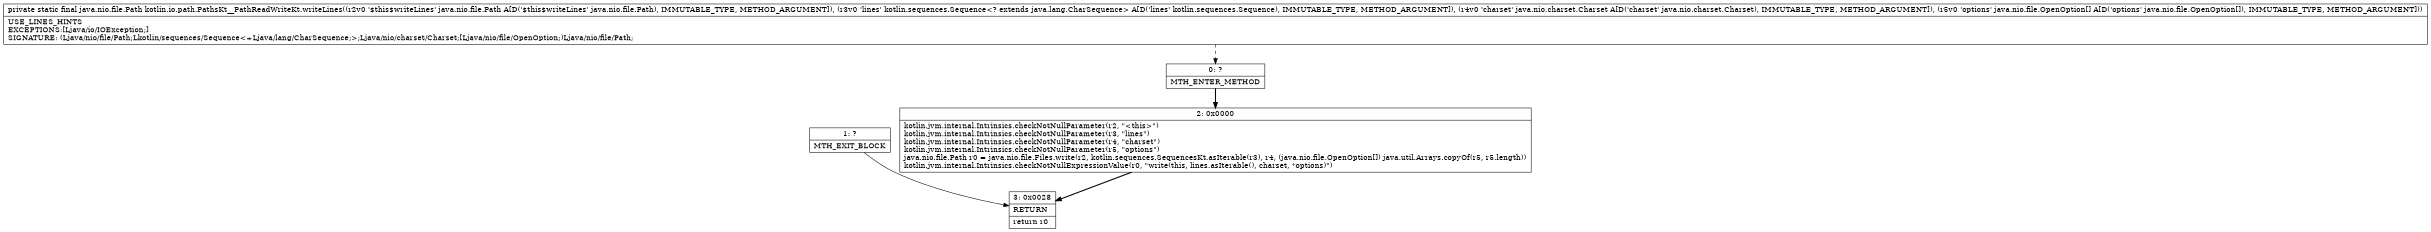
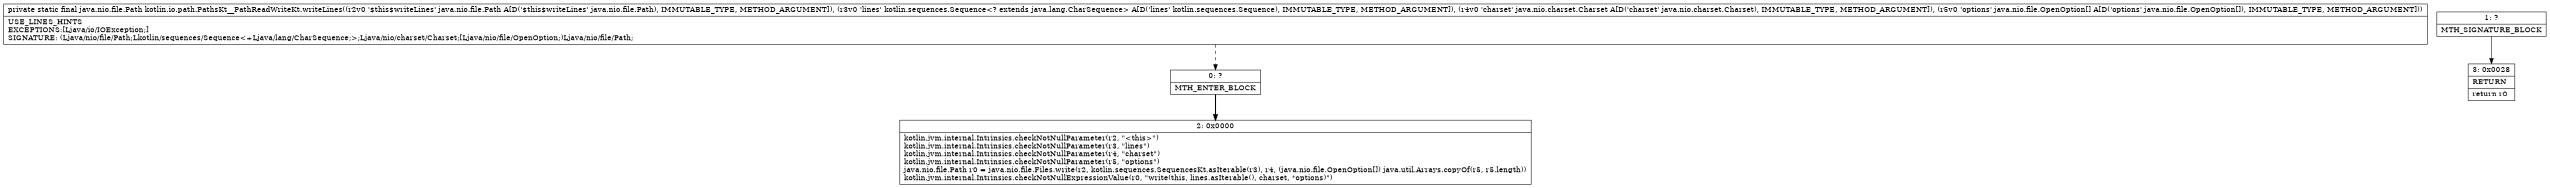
(1216, 82) -> (1216, 88)
(850, 146) -> (2491, 30)
(1096, 186) -> none
